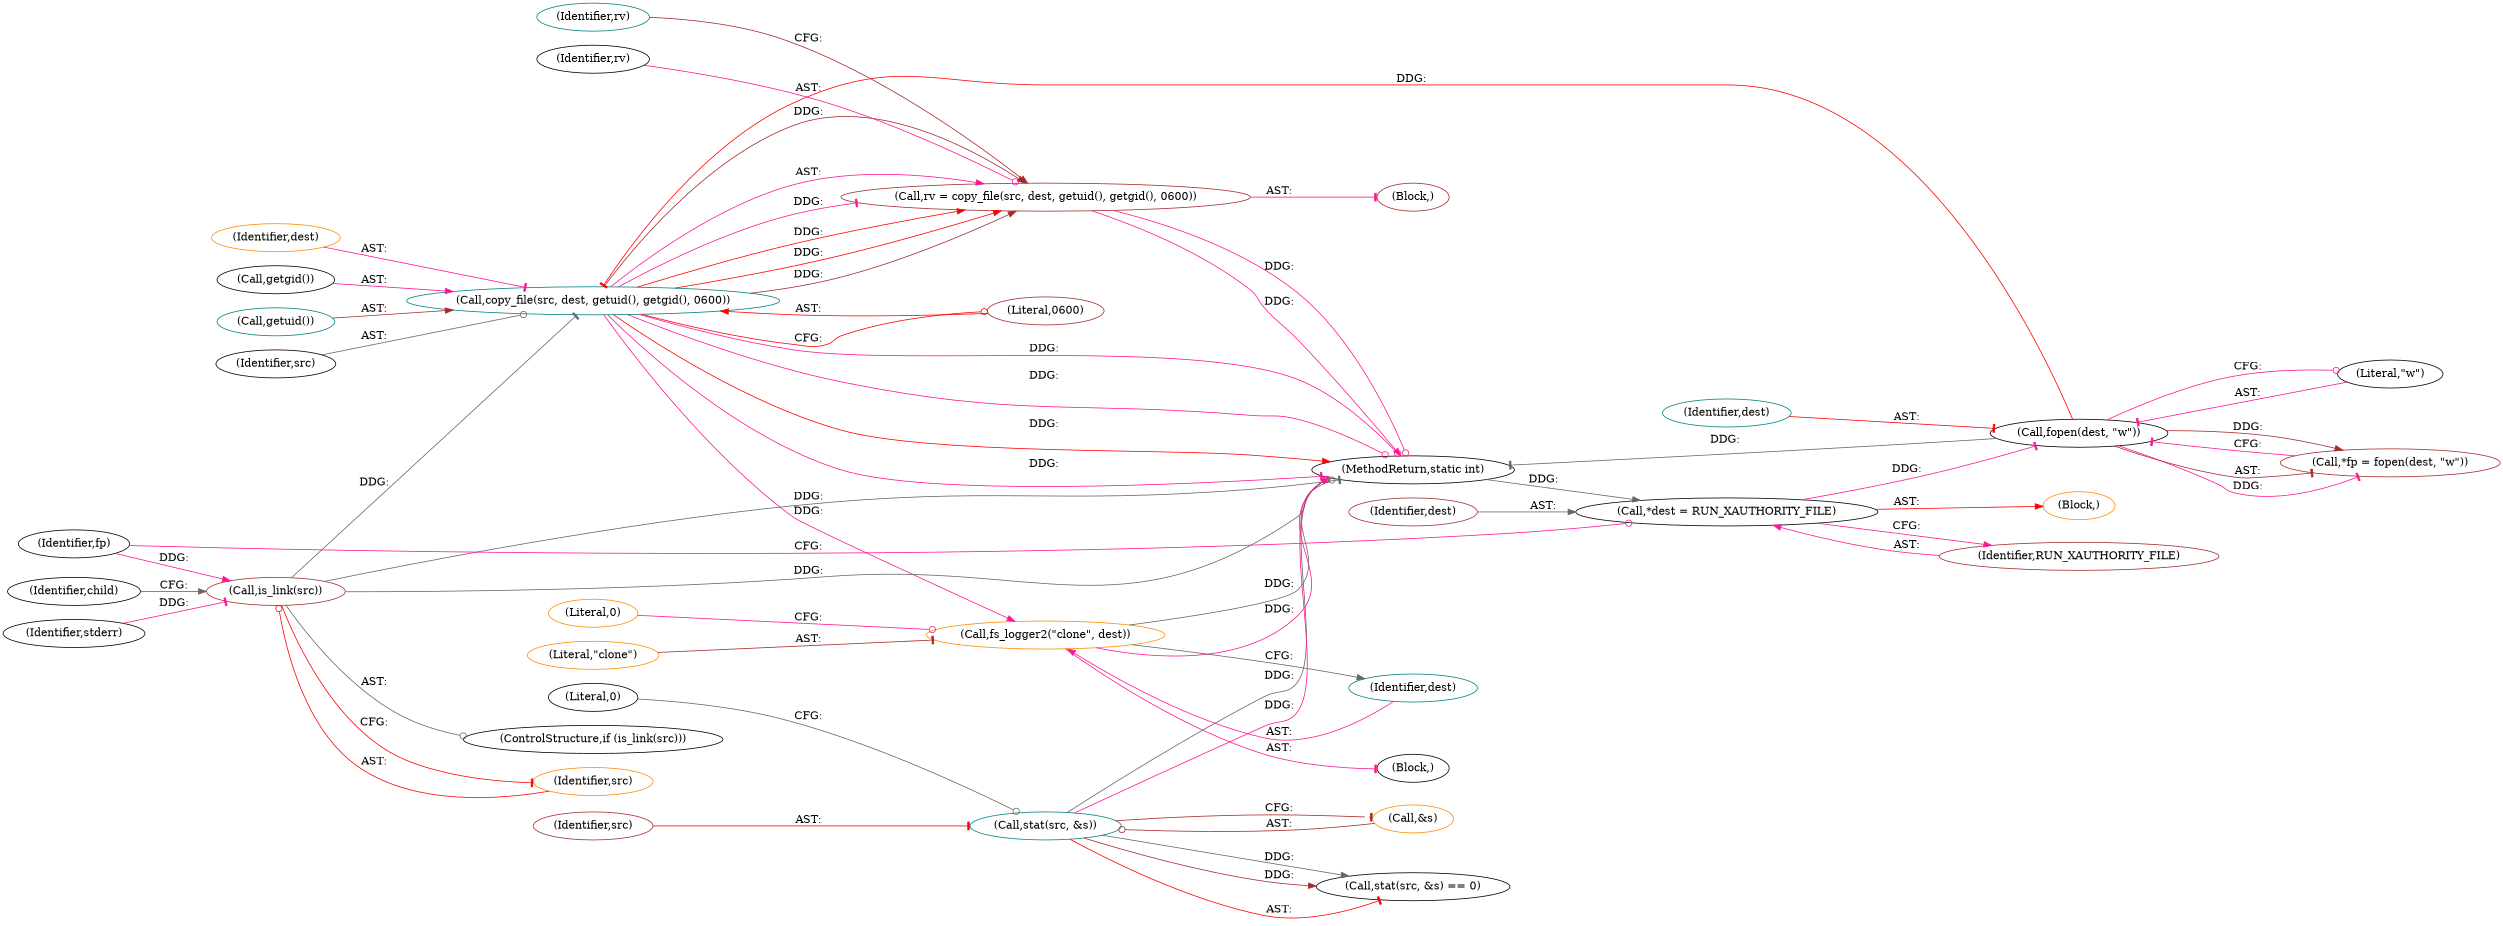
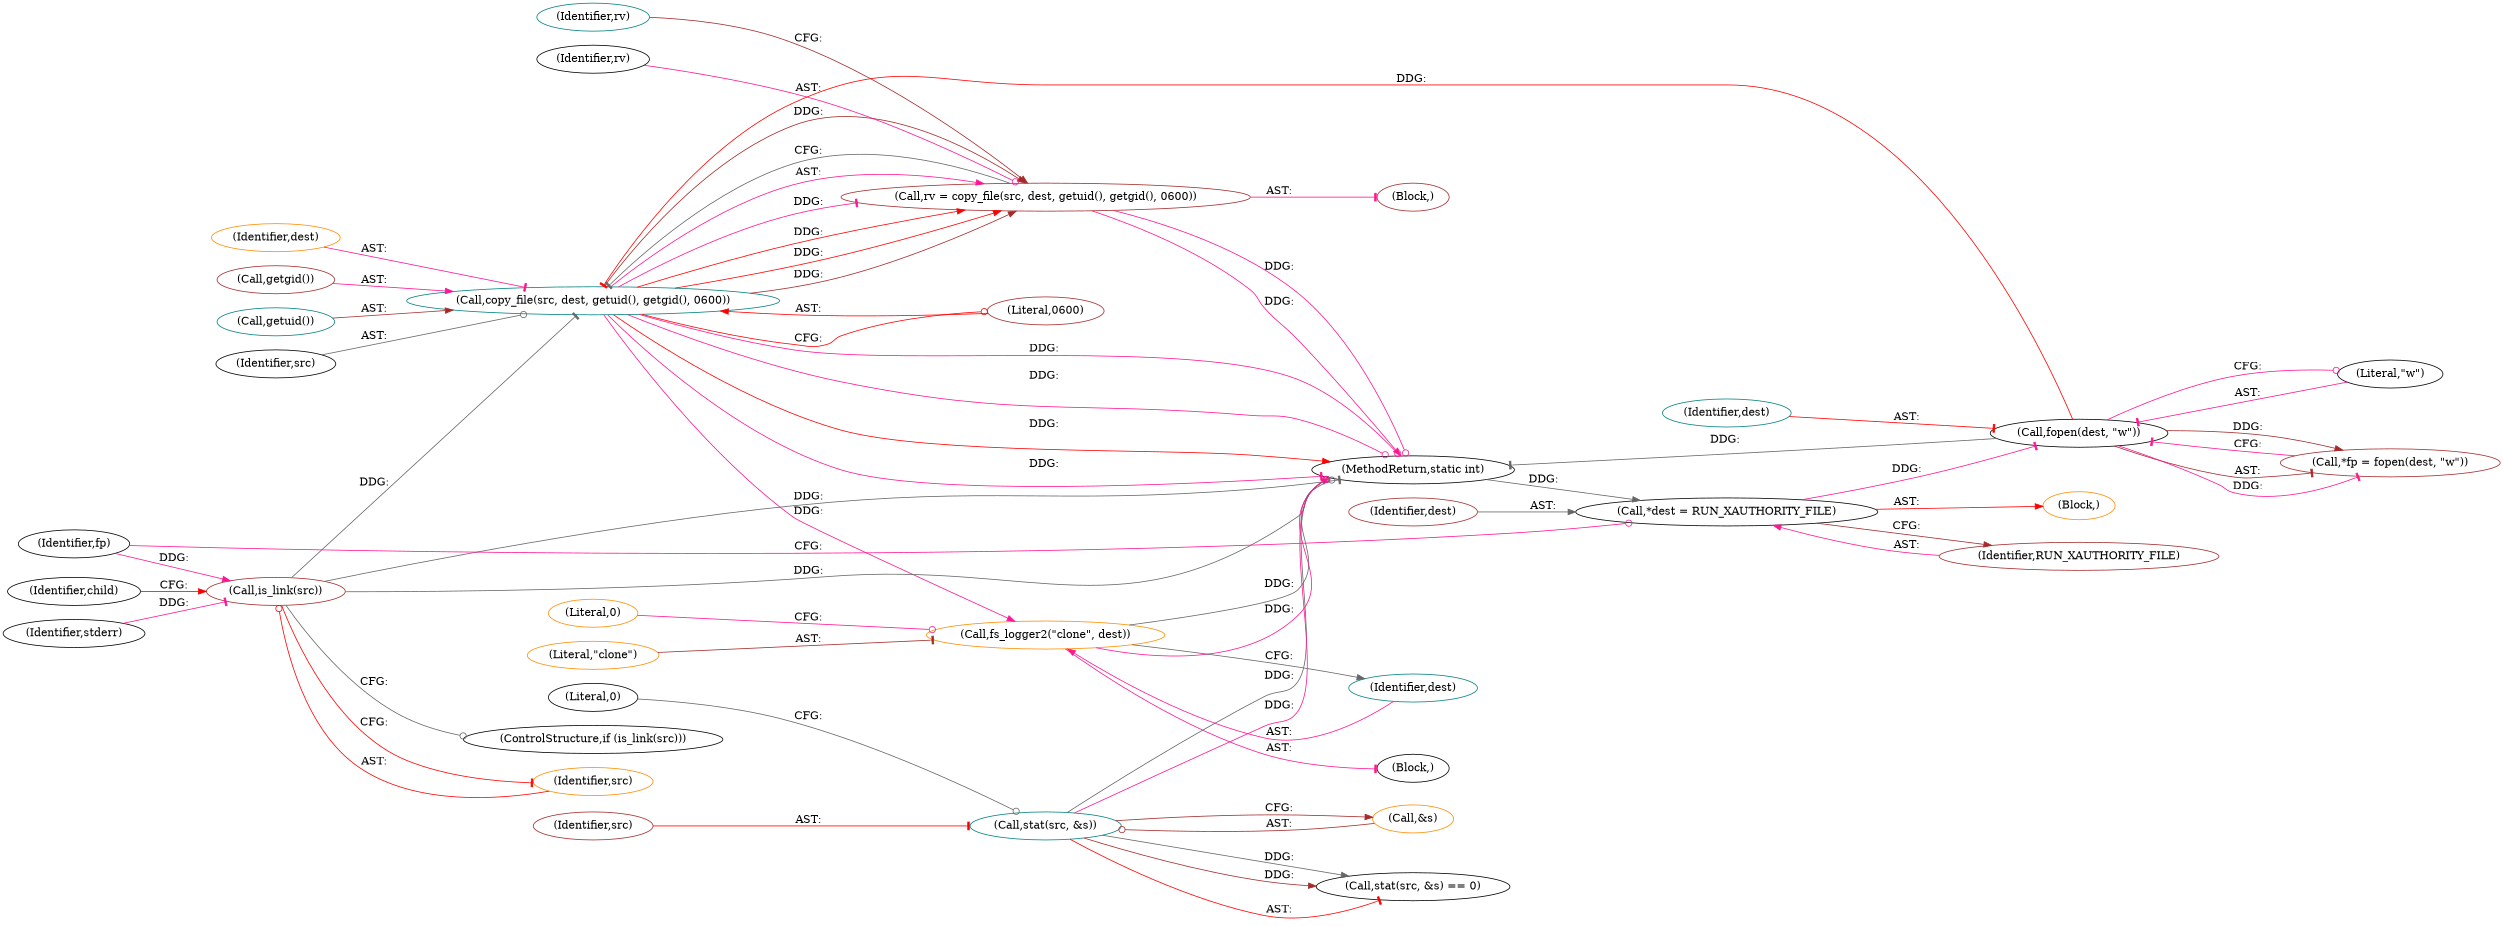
none -> (794, 164)
(276, 280) -> (276, 280)
(1900, 534) -> (1900, 534)
(169, 591) -> (169, 591)
(376, 682) -> (376, 682)
(1240, 815) -> (1240, 815)
